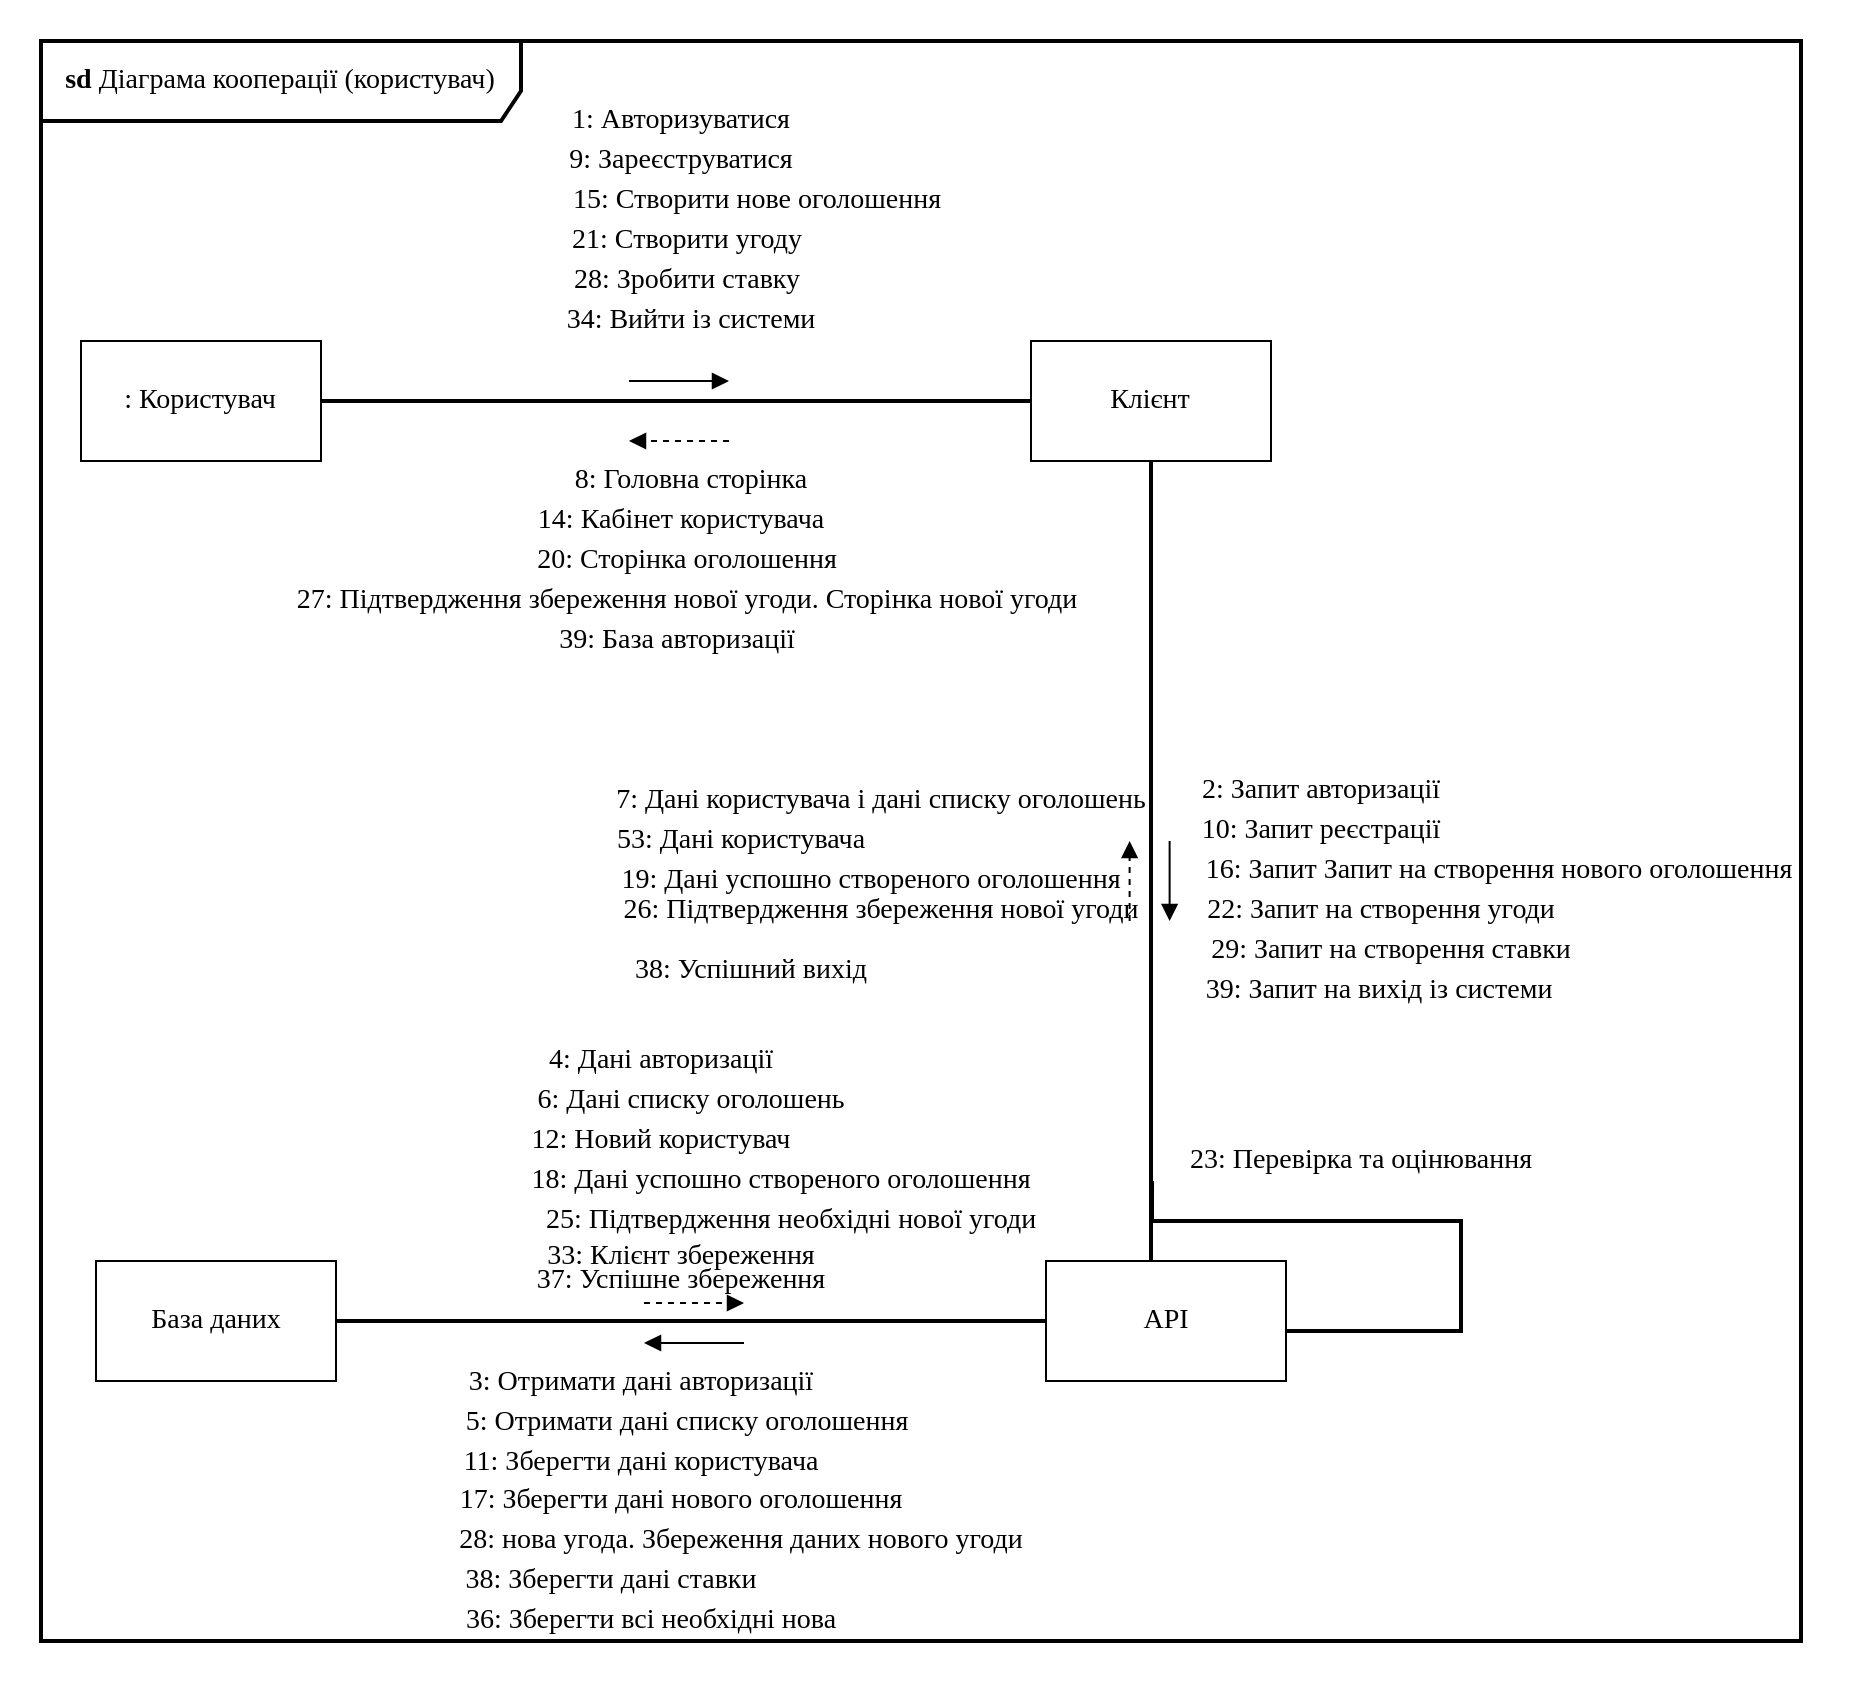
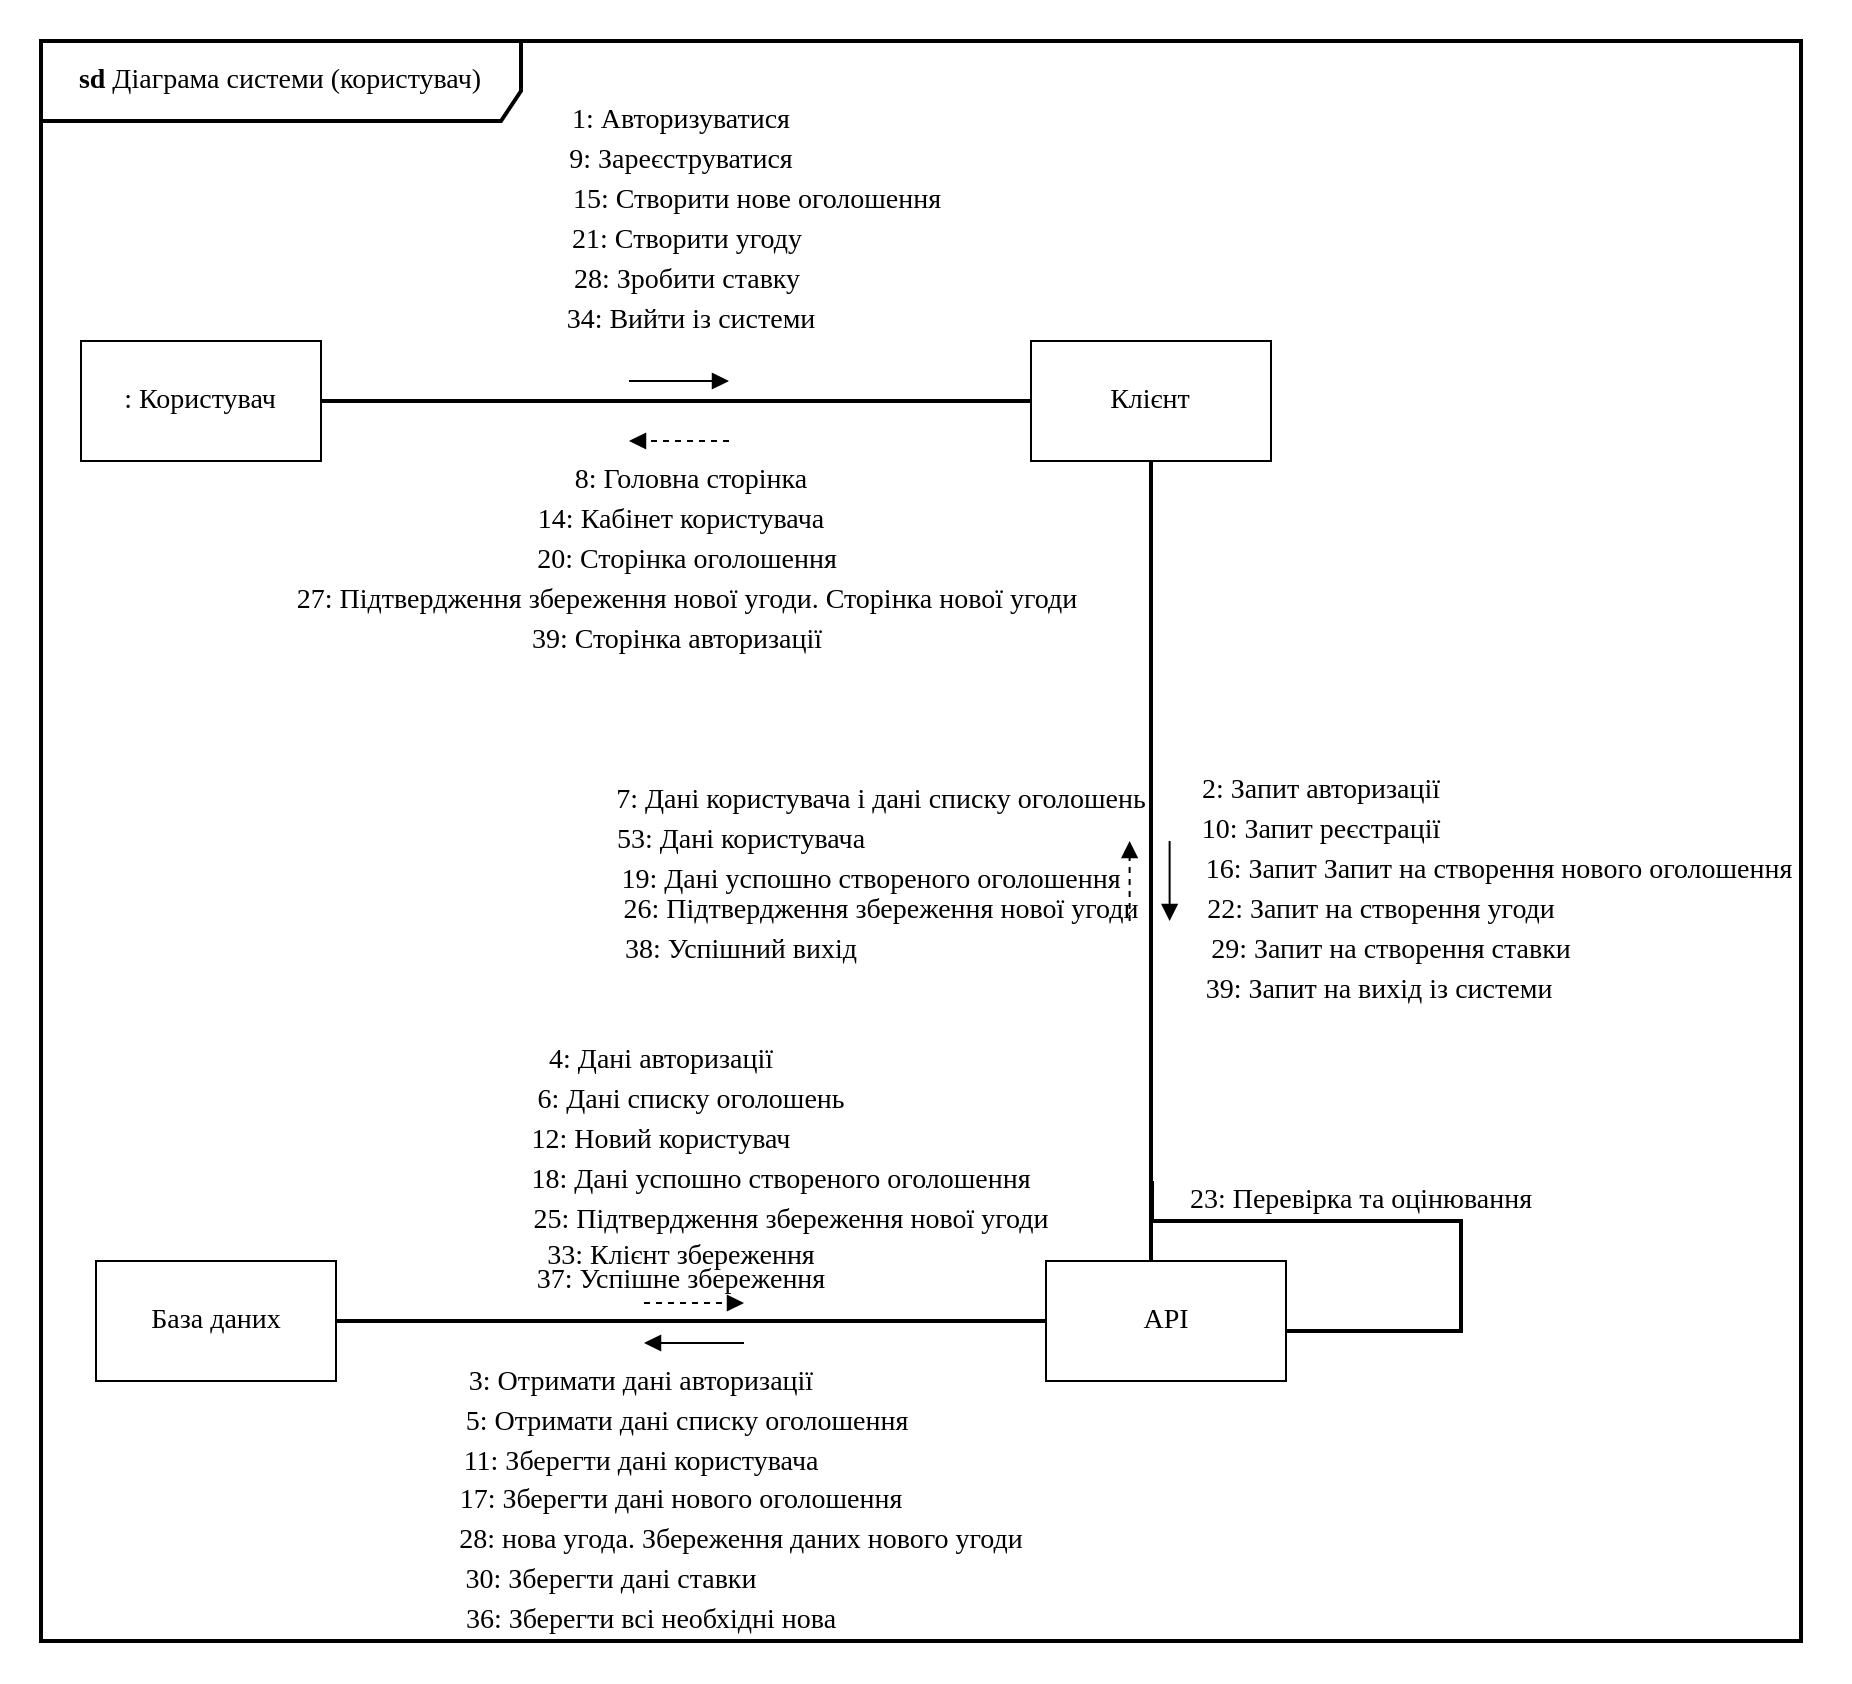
(281, 81) -> (281, 81)
(678, 641) -> (678, 641)
(751, 971) -> (741, 951)
(1361, 1161) -> (1361, 1201)
(792, 1221) -> (792, 1221)
(612, 1581) -> (612, 1581)
